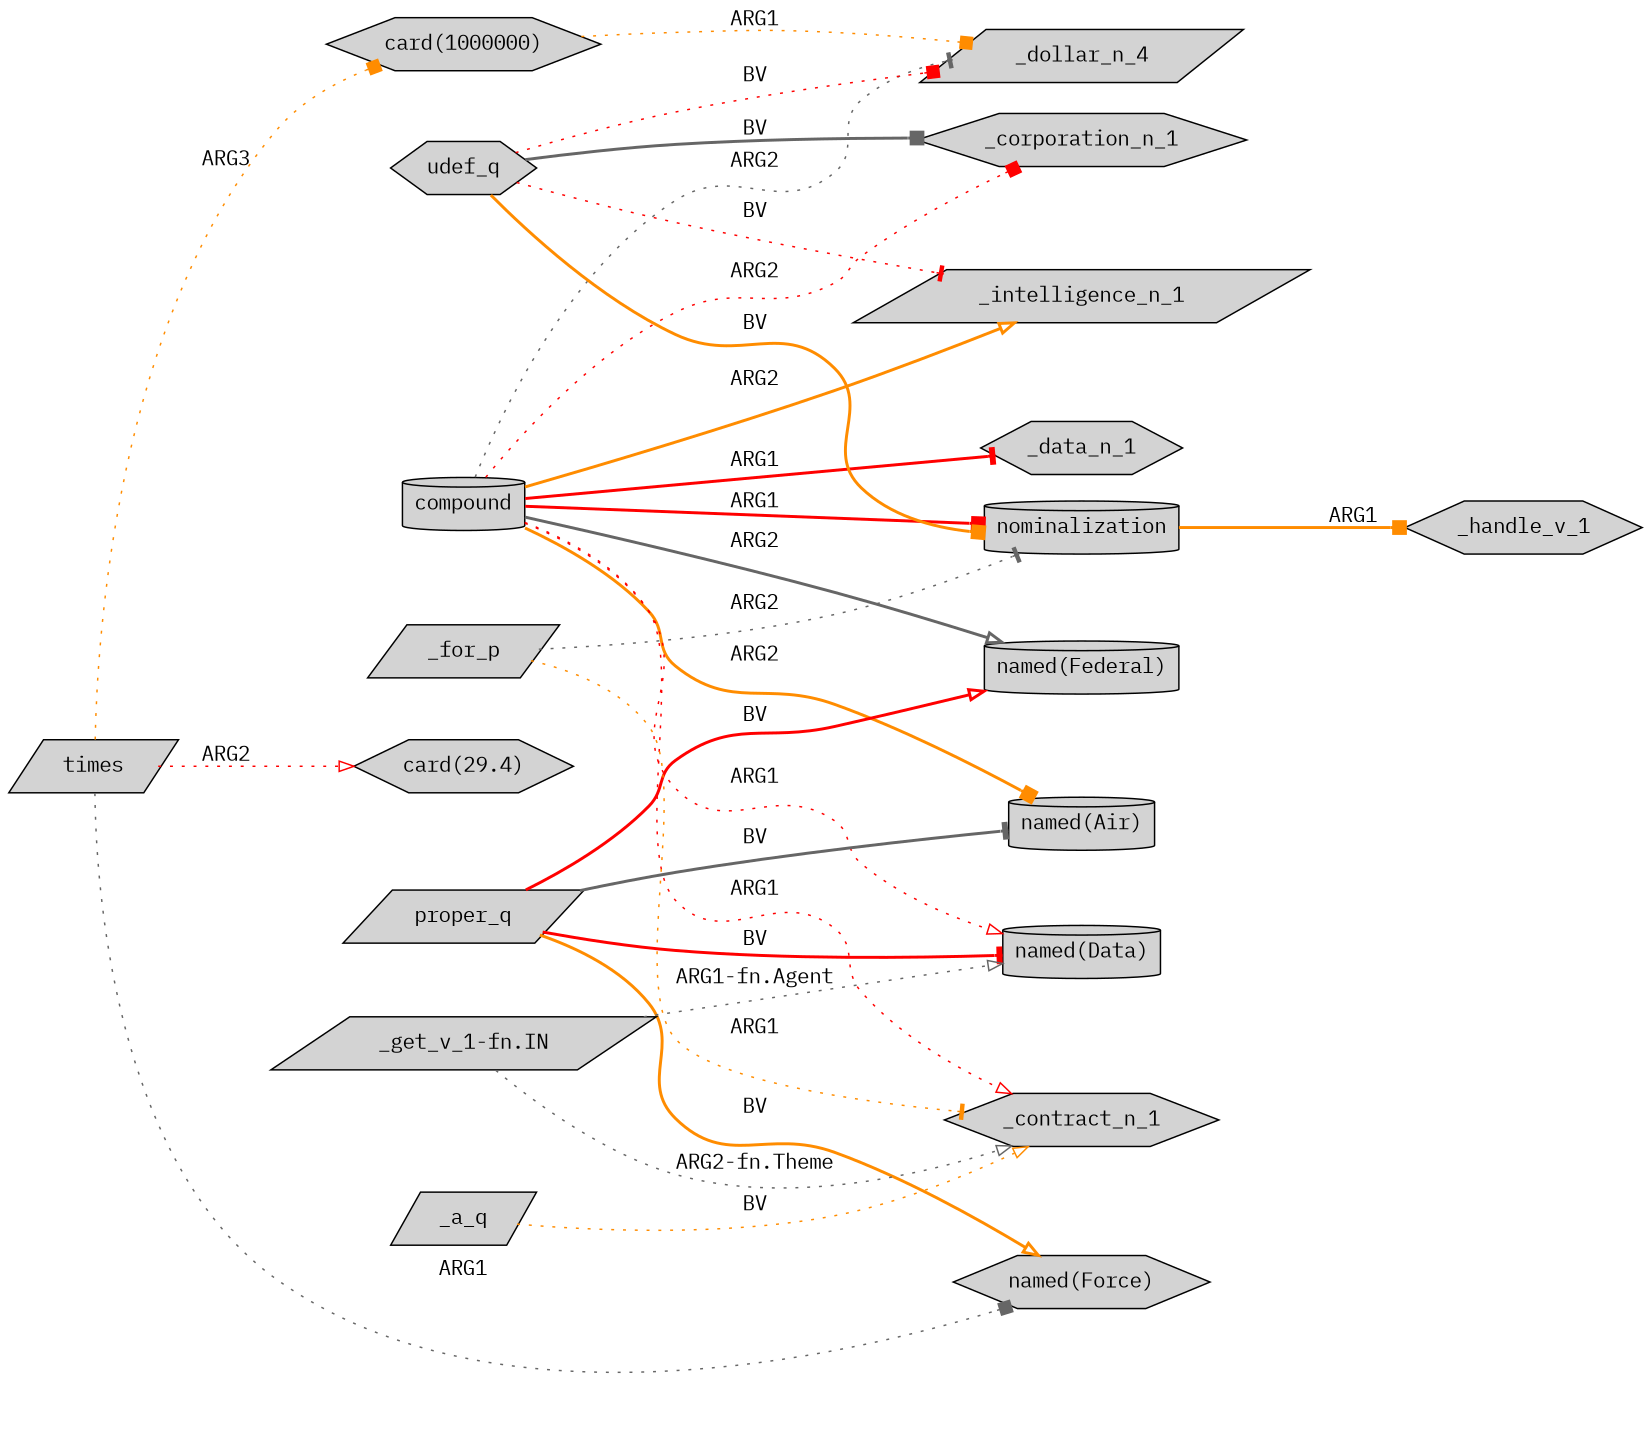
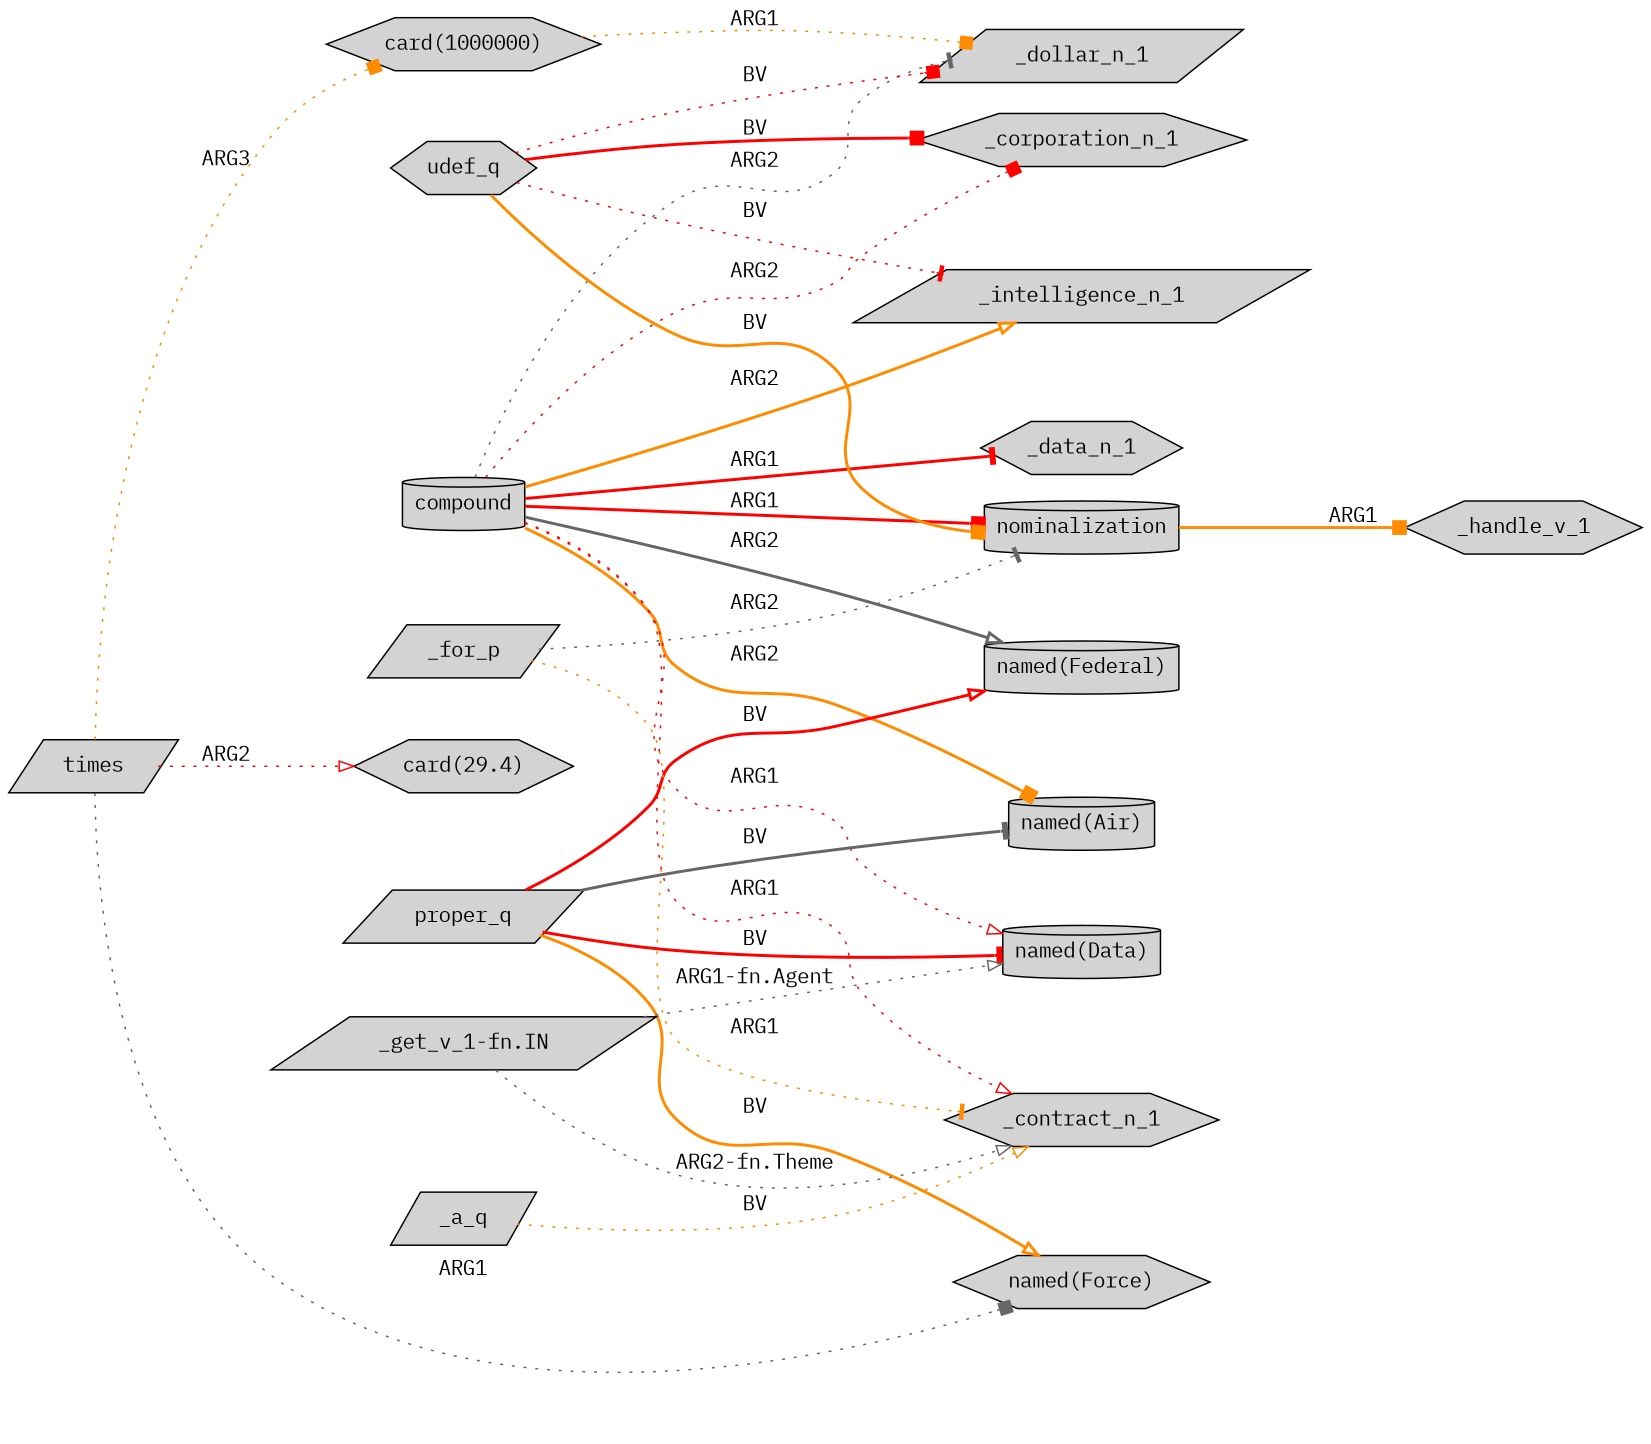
(1082, 56) -> (1082, 56)
(716, 142) -> (716, 142)
